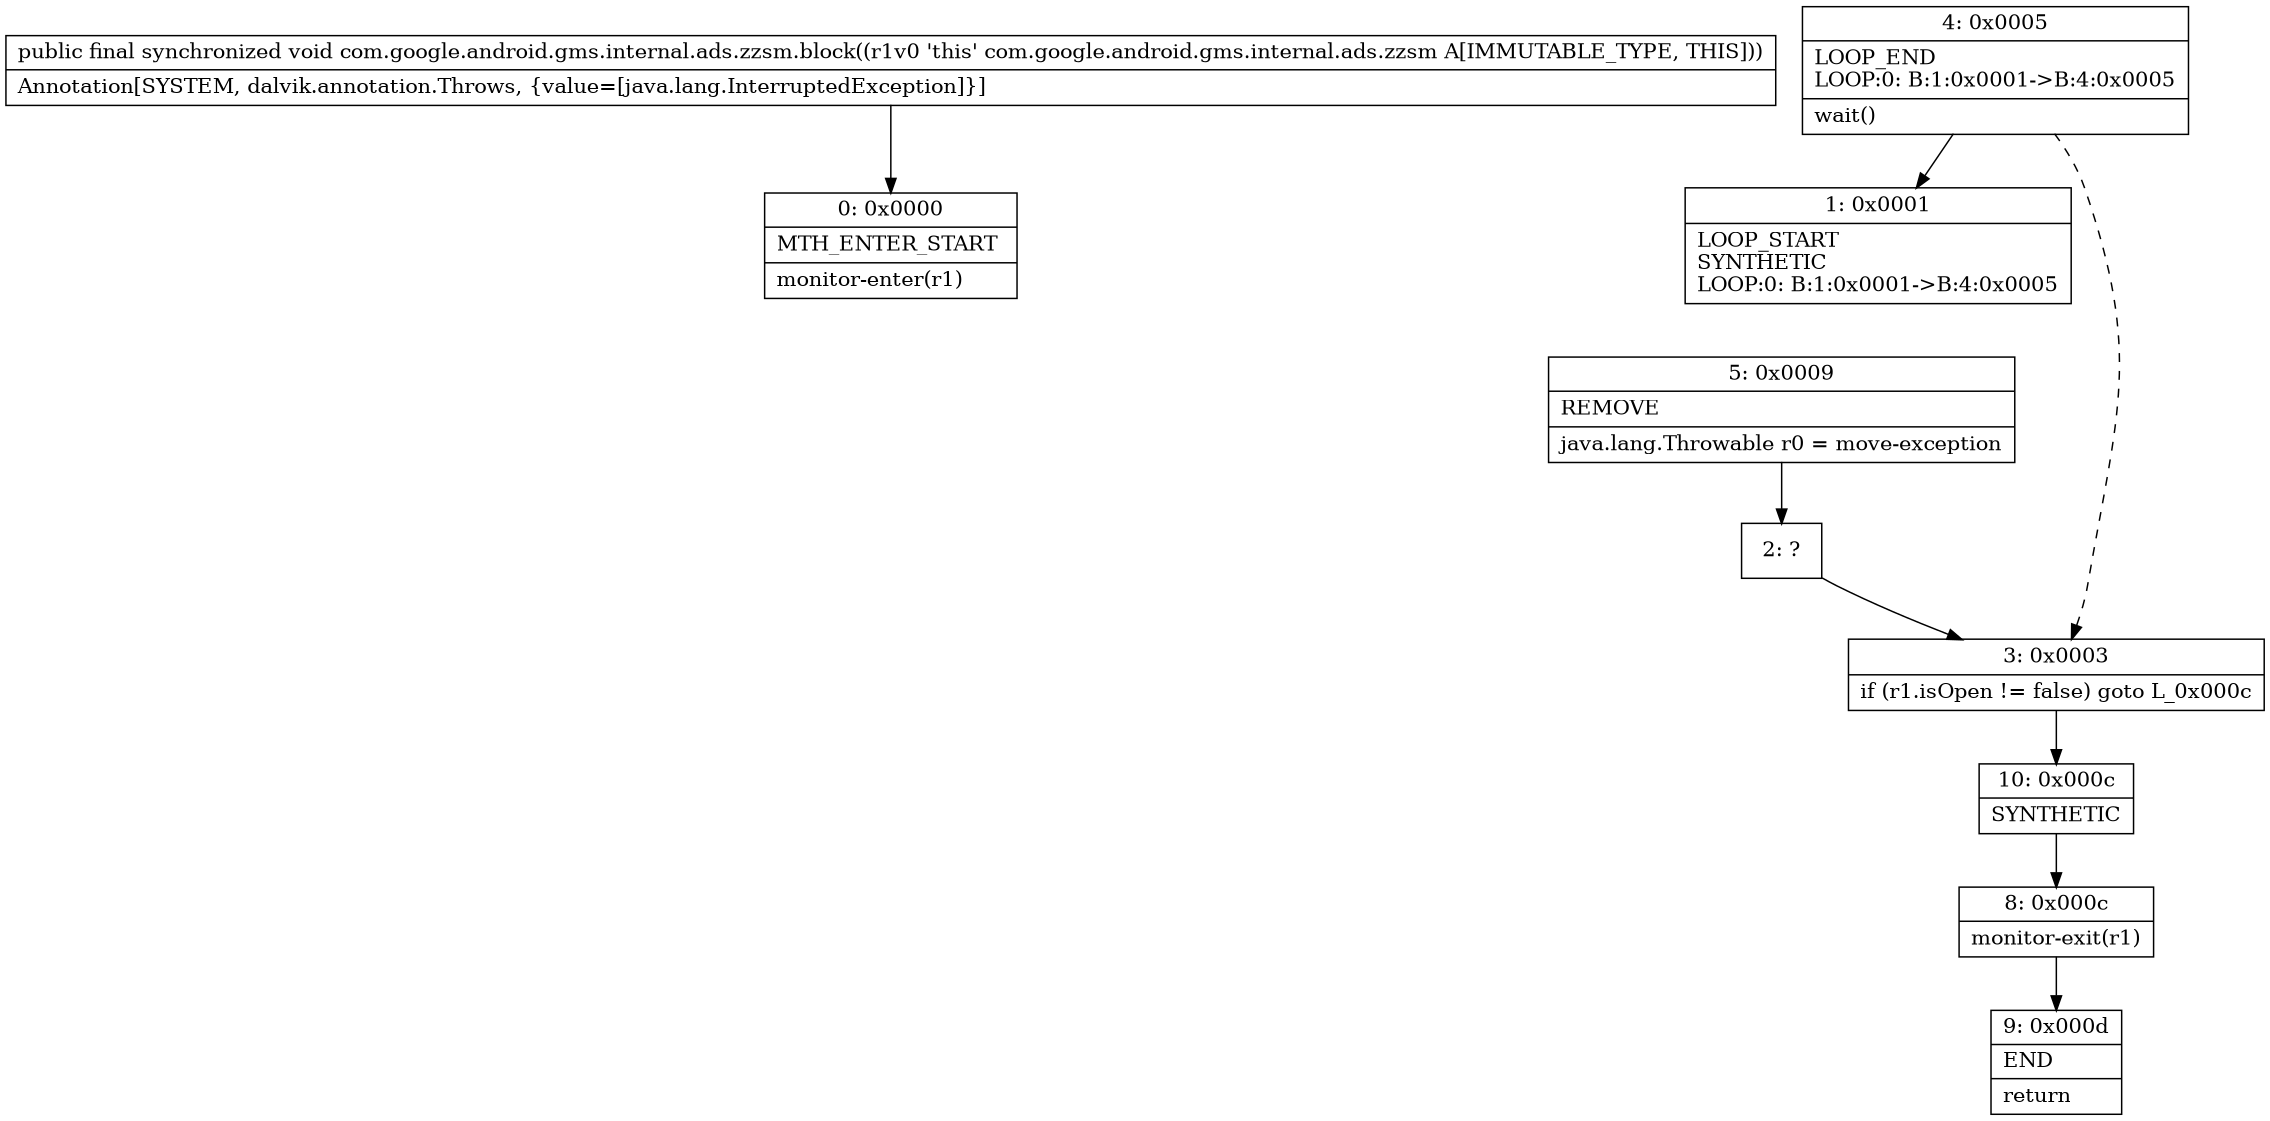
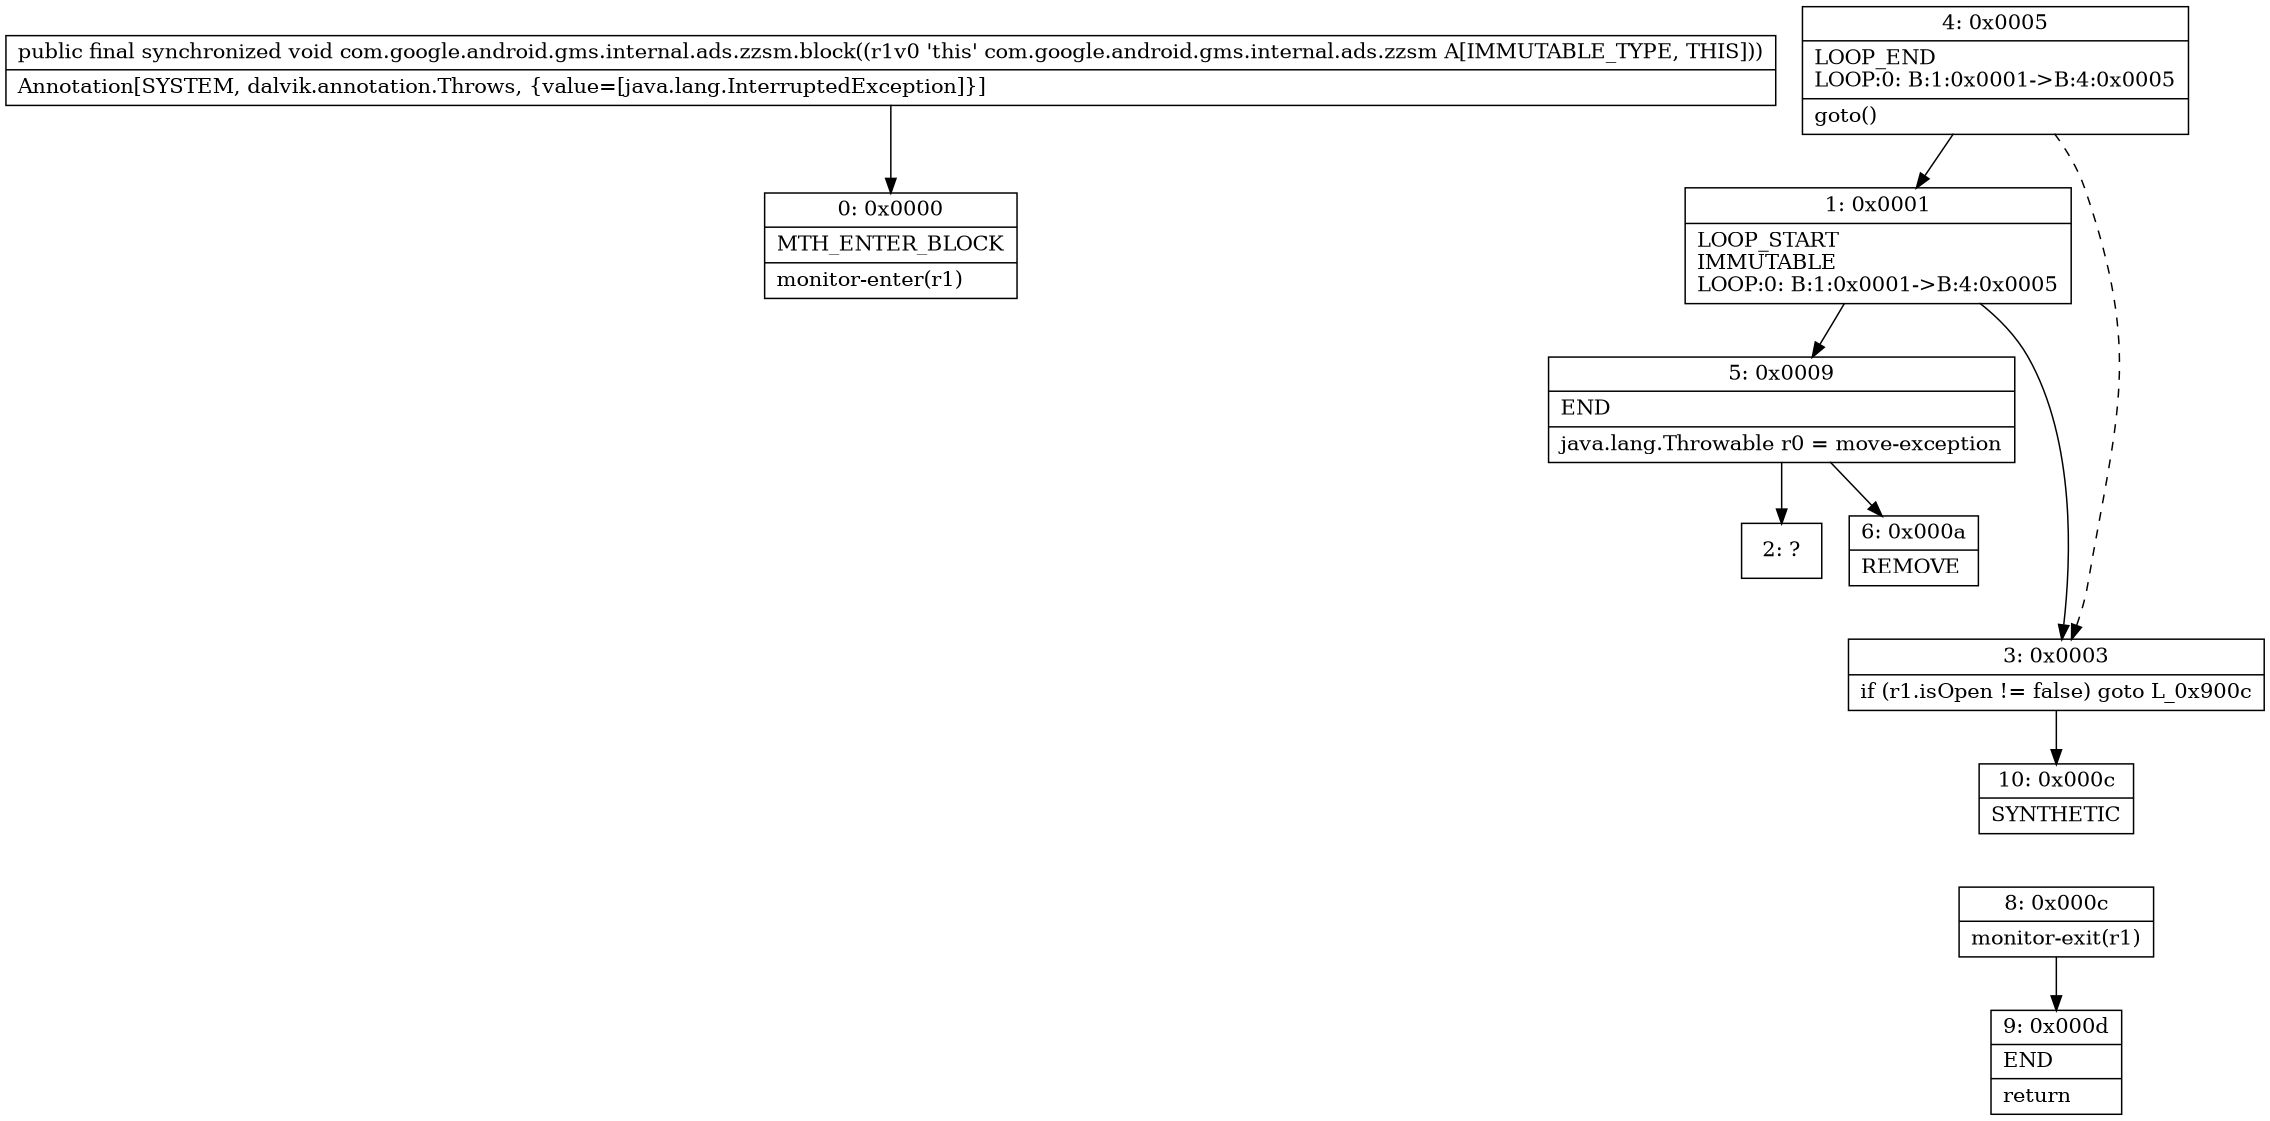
(1846, 116) -> (1846, 116)
(887, 244) -> (891, 244)
(1762, 263) -> (1767, 263)
none -> (1832, 324)
(1610, 408) -> (1586, 408)
none -> (1914, 551)
(1884, 608) -> (2060, 452)
(2056, 692) -> (2056, 692)
(2056, 853) -> none
